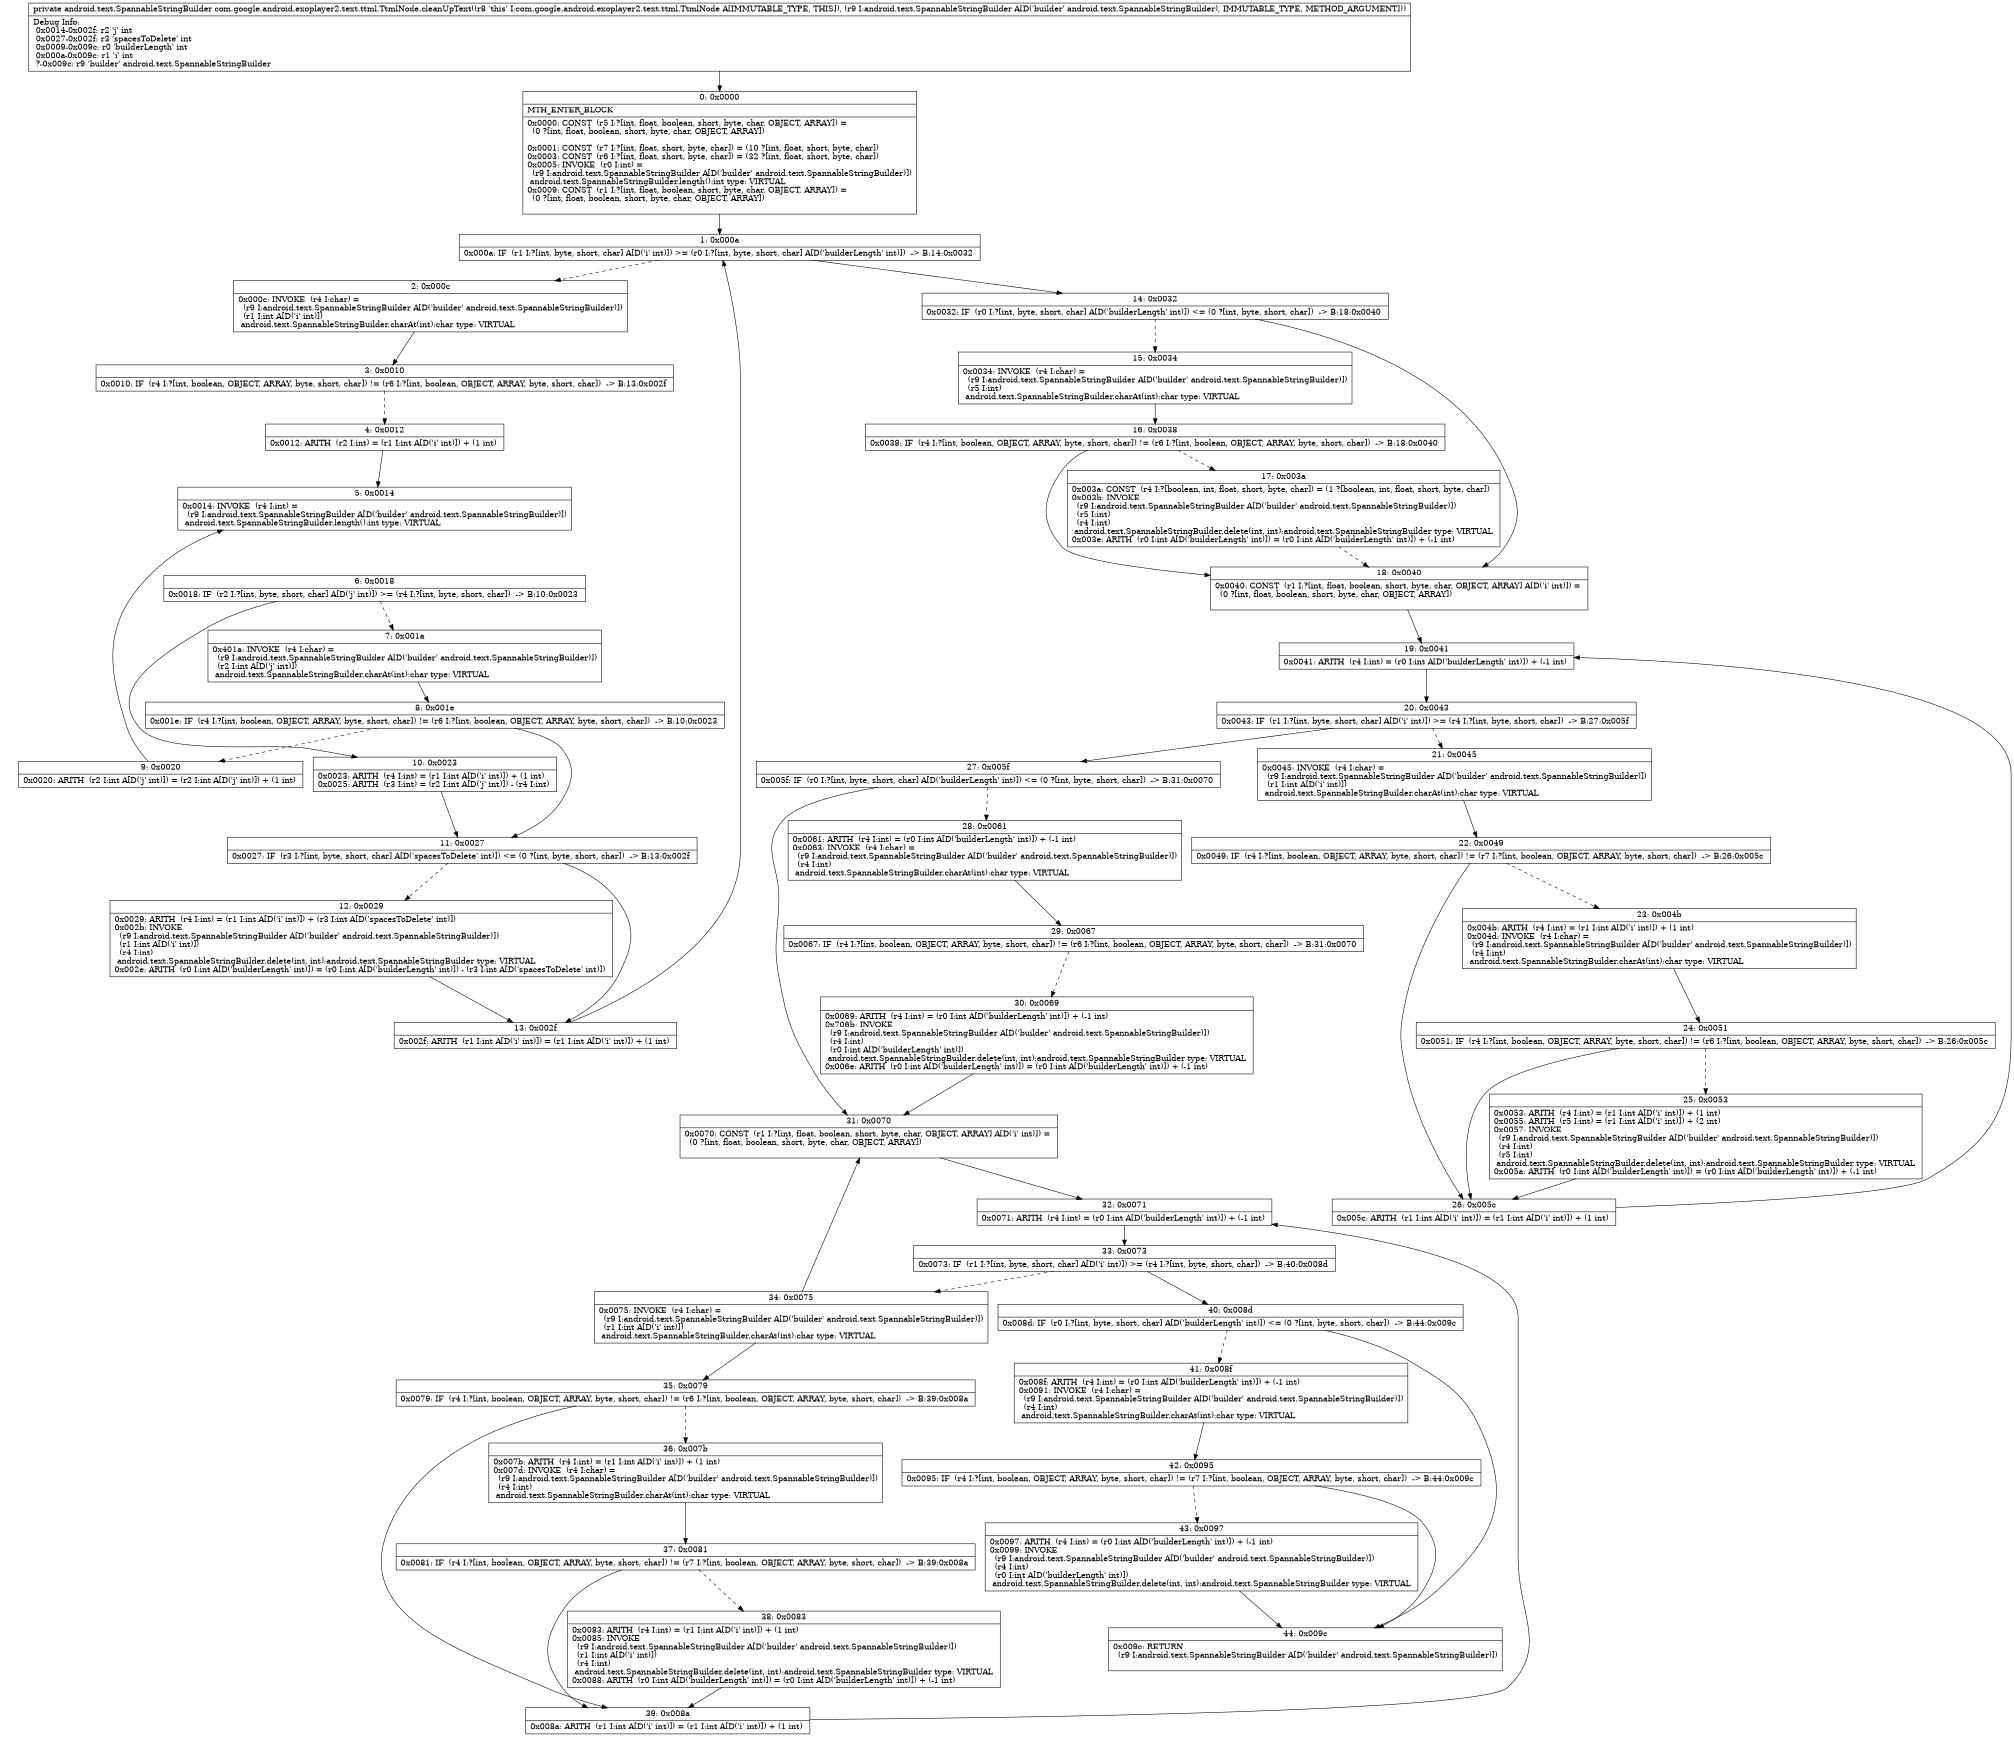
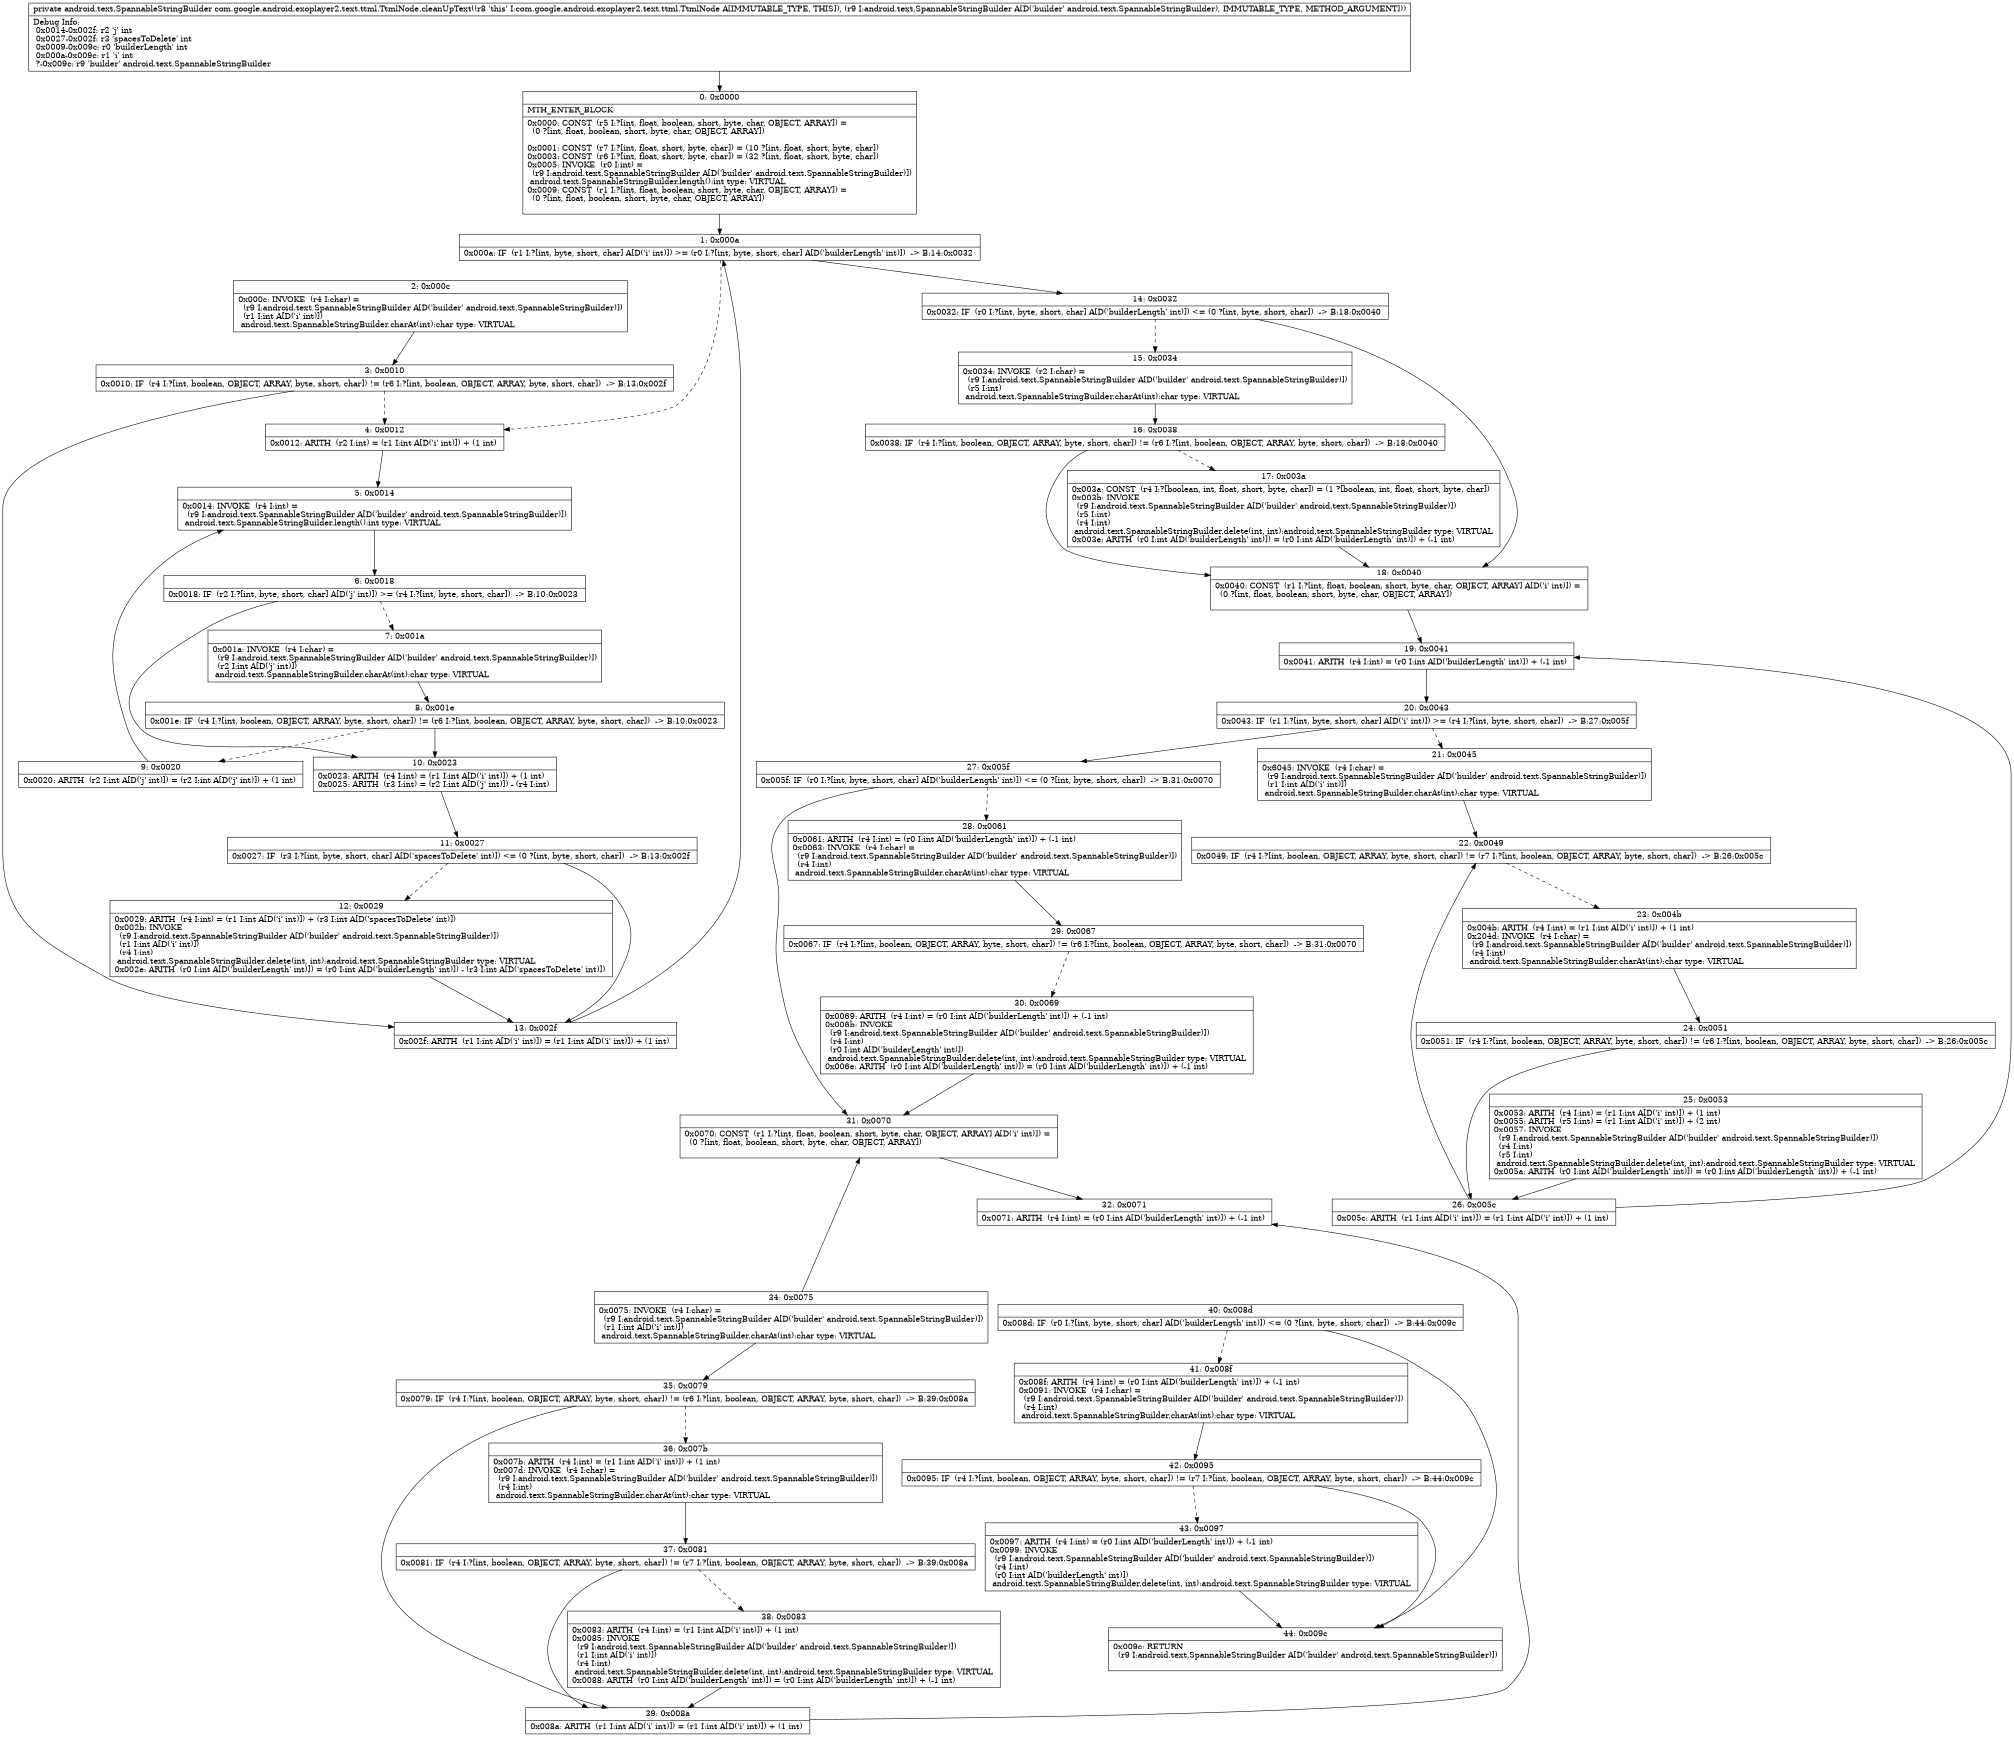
(609, 270) -> (671, 408)
(1025, 372) -> (1025, 372)
none -> (375, 550)
(1351, 555) -> (1351, 555)
(275, 650) -> (275, 650)
none -> (3, 747)
(1325, 768) -> (1325, 768)
(571, 777) -> (435, 740)
(1530, 937) -> (1530, 937)
(862, 1025) -> (862, 1025)
(1401, 1027) -> (1411, 1033)
(1706, 1069) -> none
(1124, 1258) -> none
